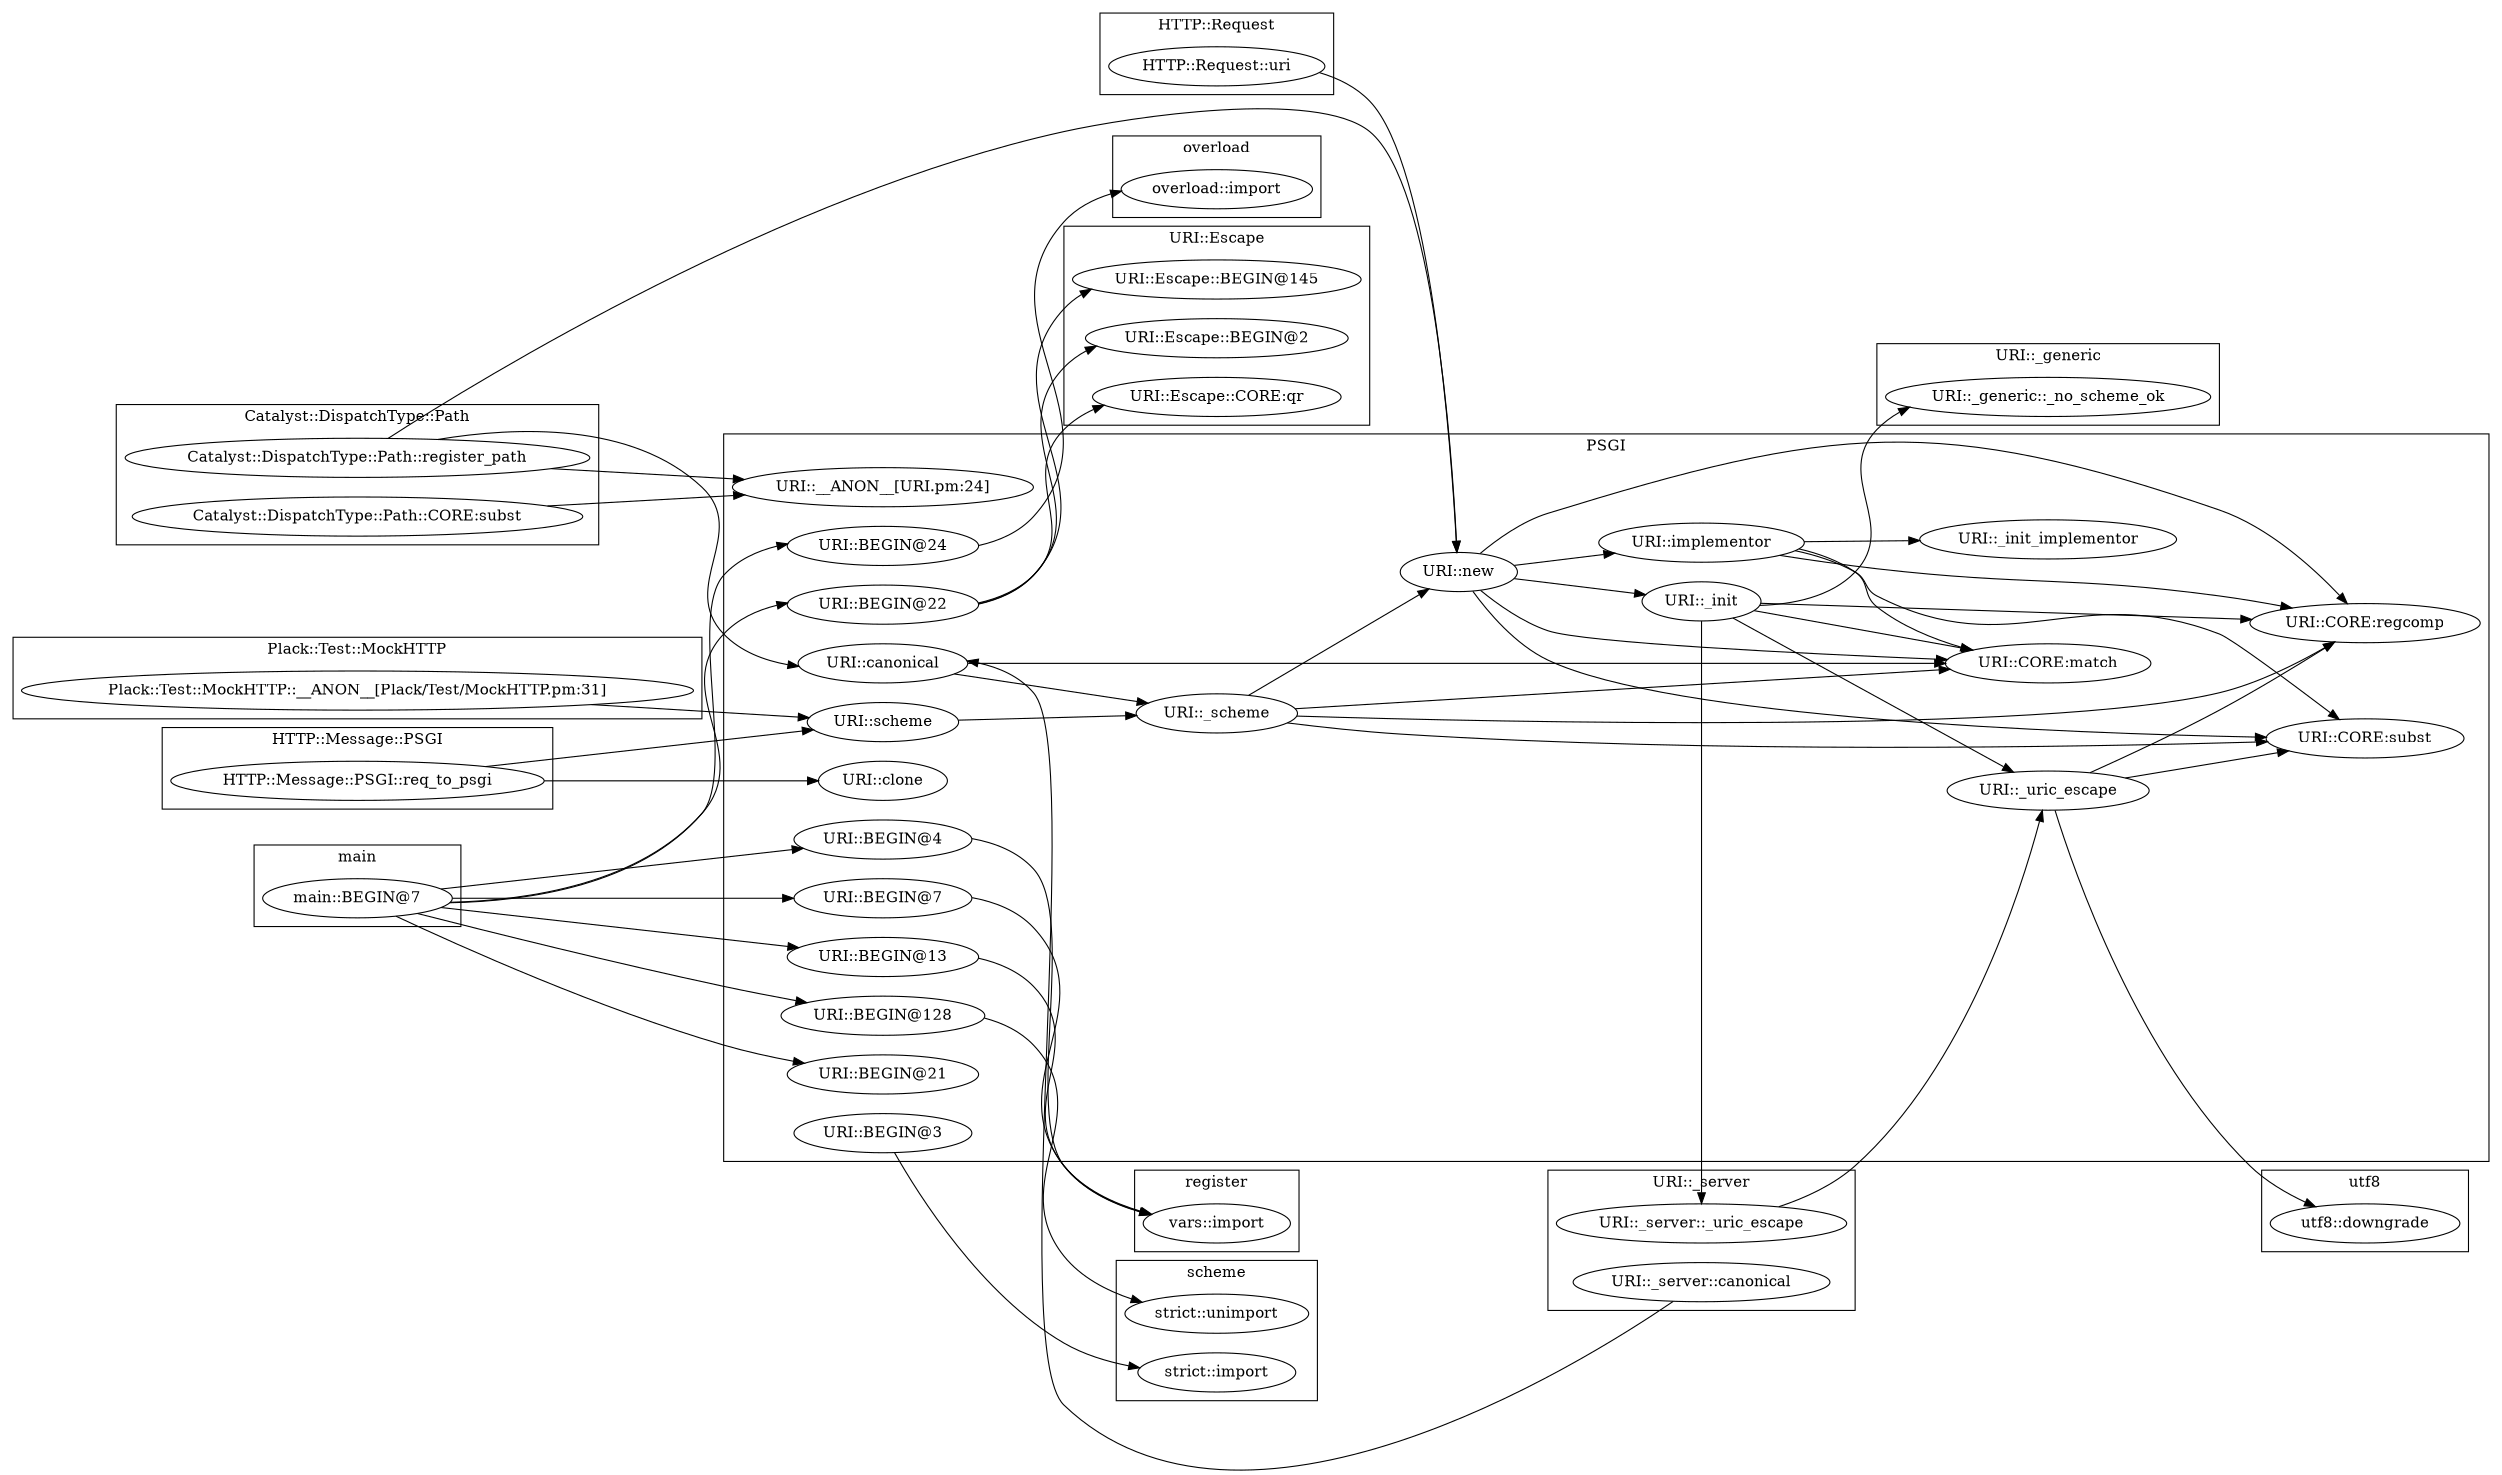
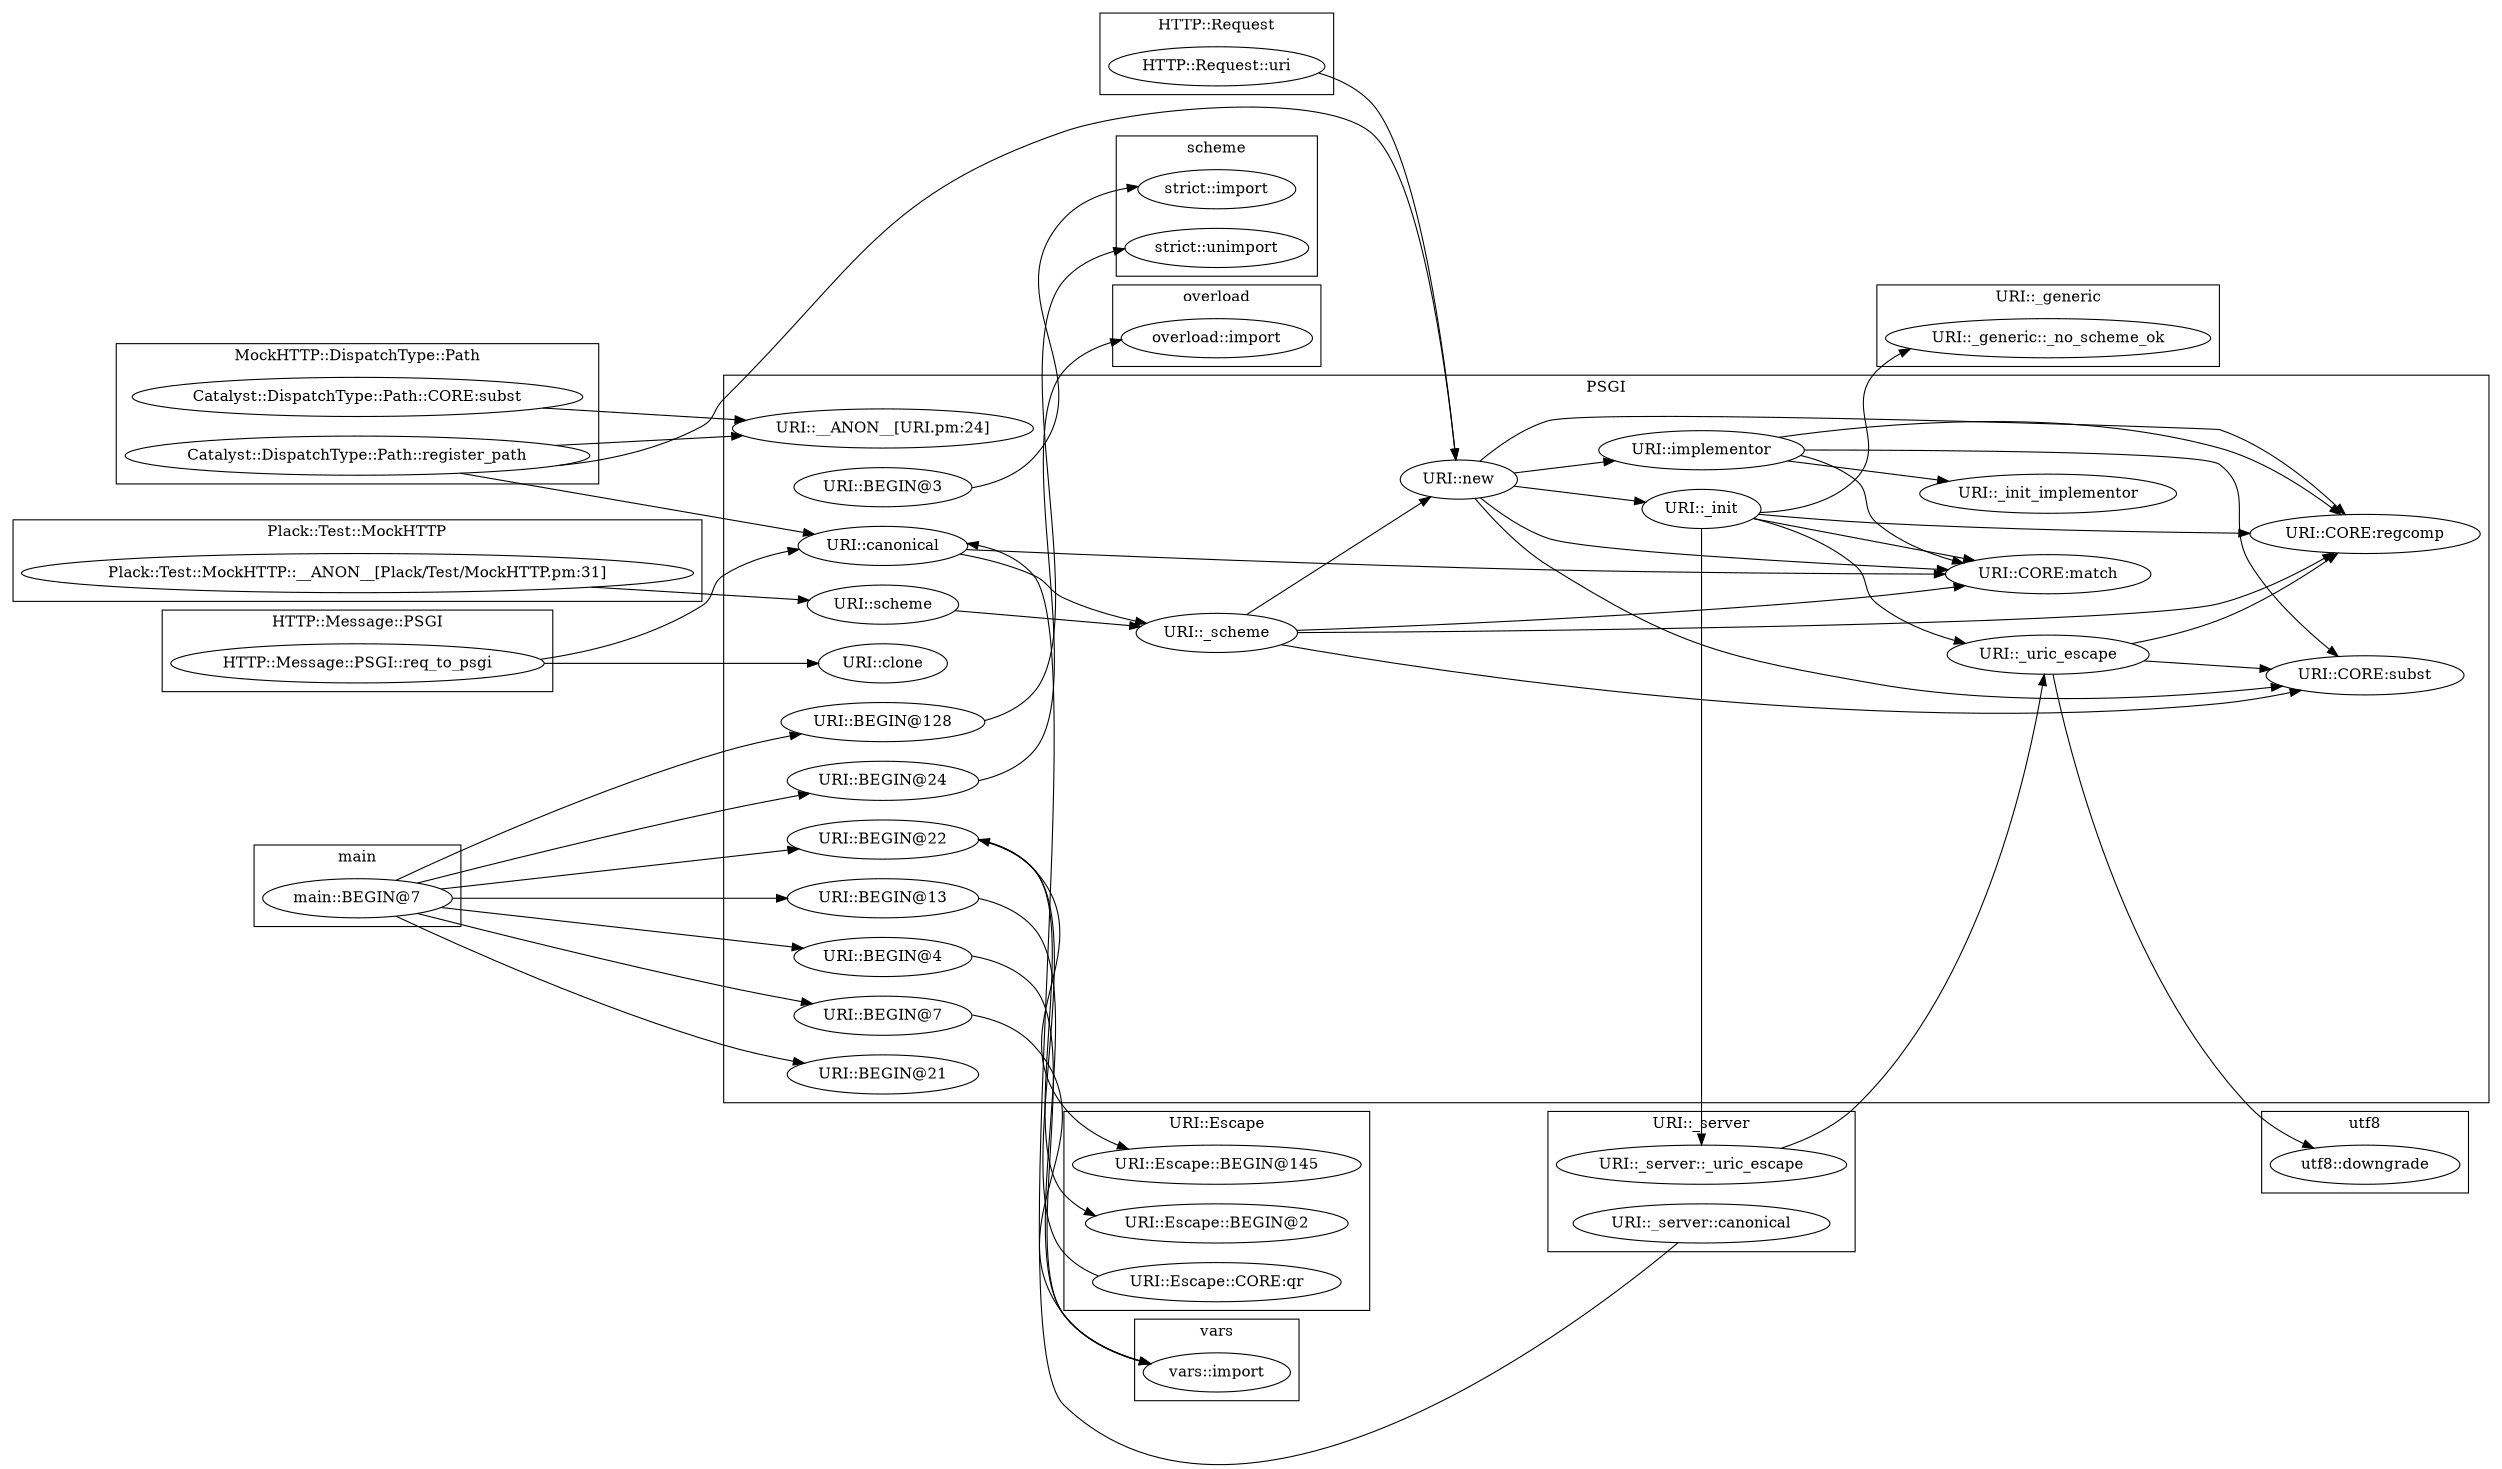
(357, 417) -> (357, 356)
(1051, 516) -> (1049, 1056)
(644, 749) -> (674, 621)
(1217, 1183) -> (1217, 1332)
